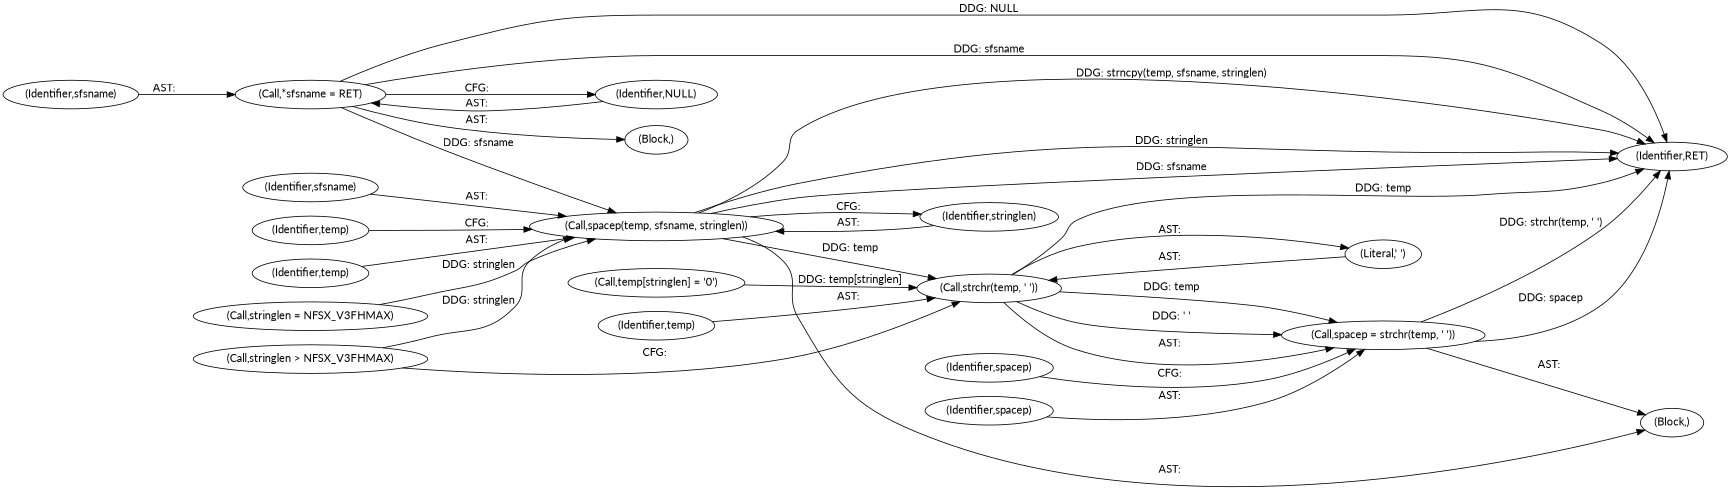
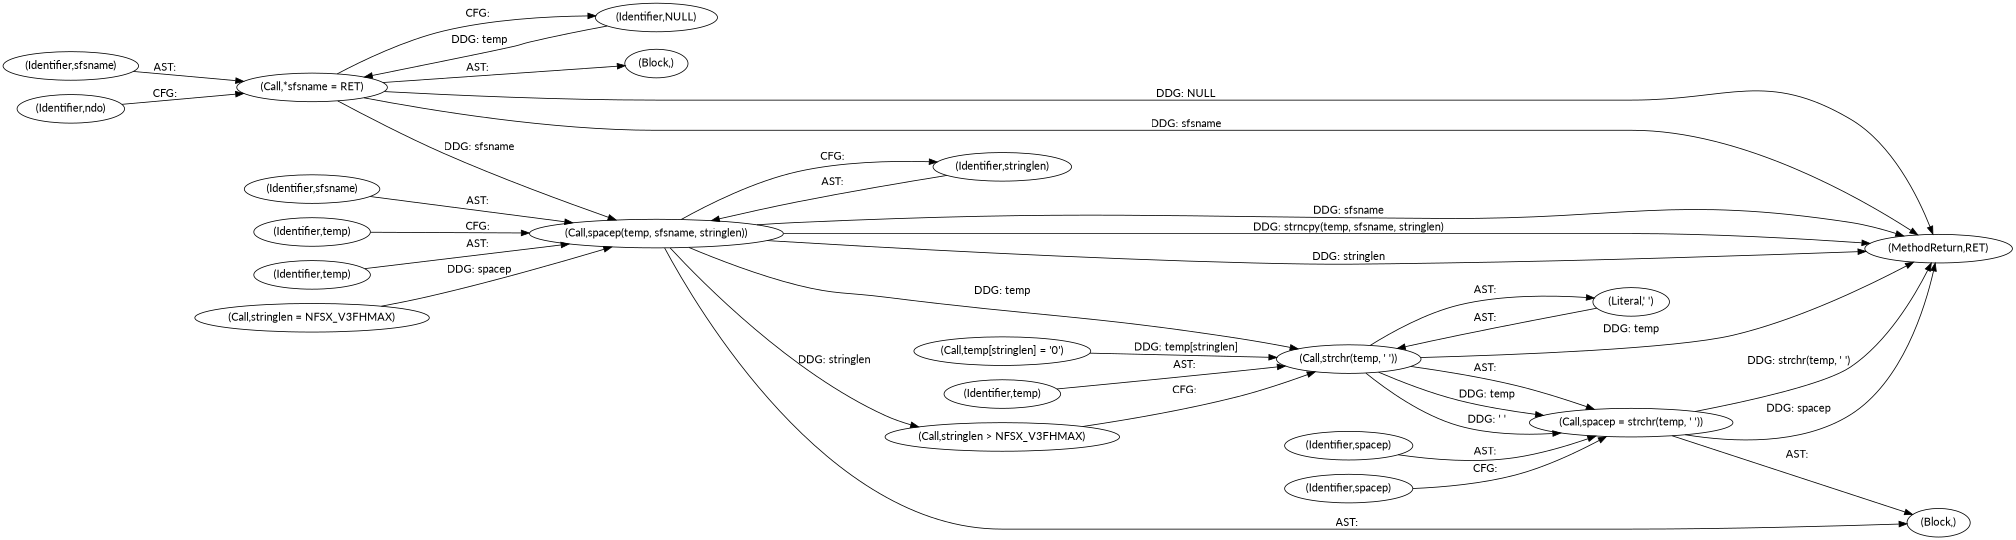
(479, 104) -> (479, 40)
none -> (71, 109)
(1672, 157) -> (1939, 249)
(479, 265) -> (479, 270)
(495, 322) -> (781, 350)
